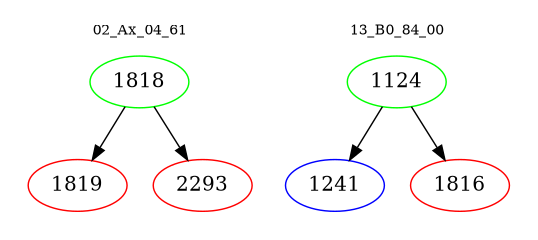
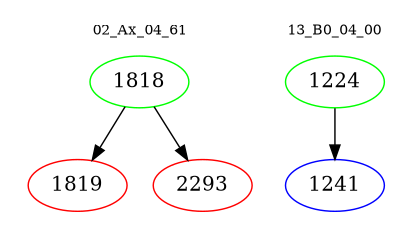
(397, 31) -> (335, 31)
(397, 82) -> (335, 82)
(460, 185) -> none
